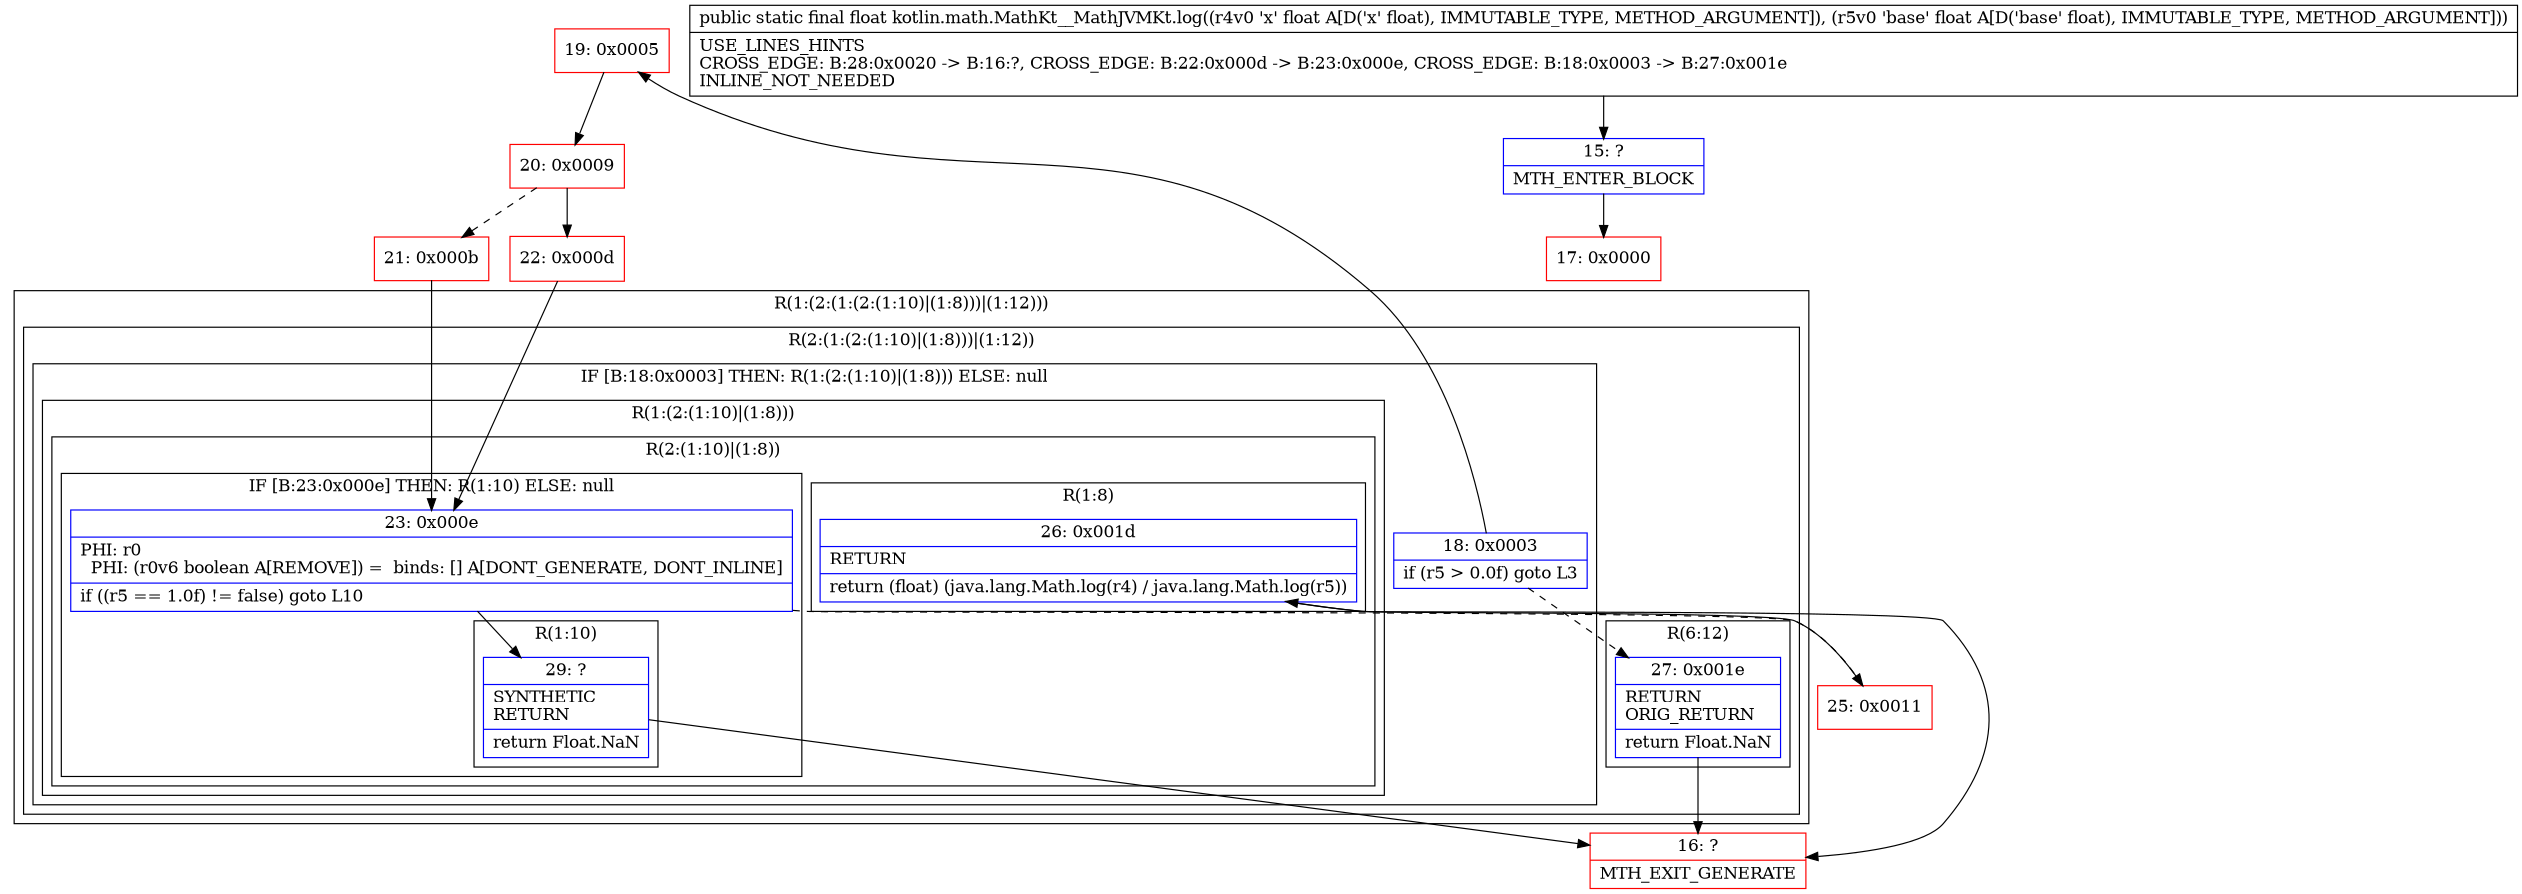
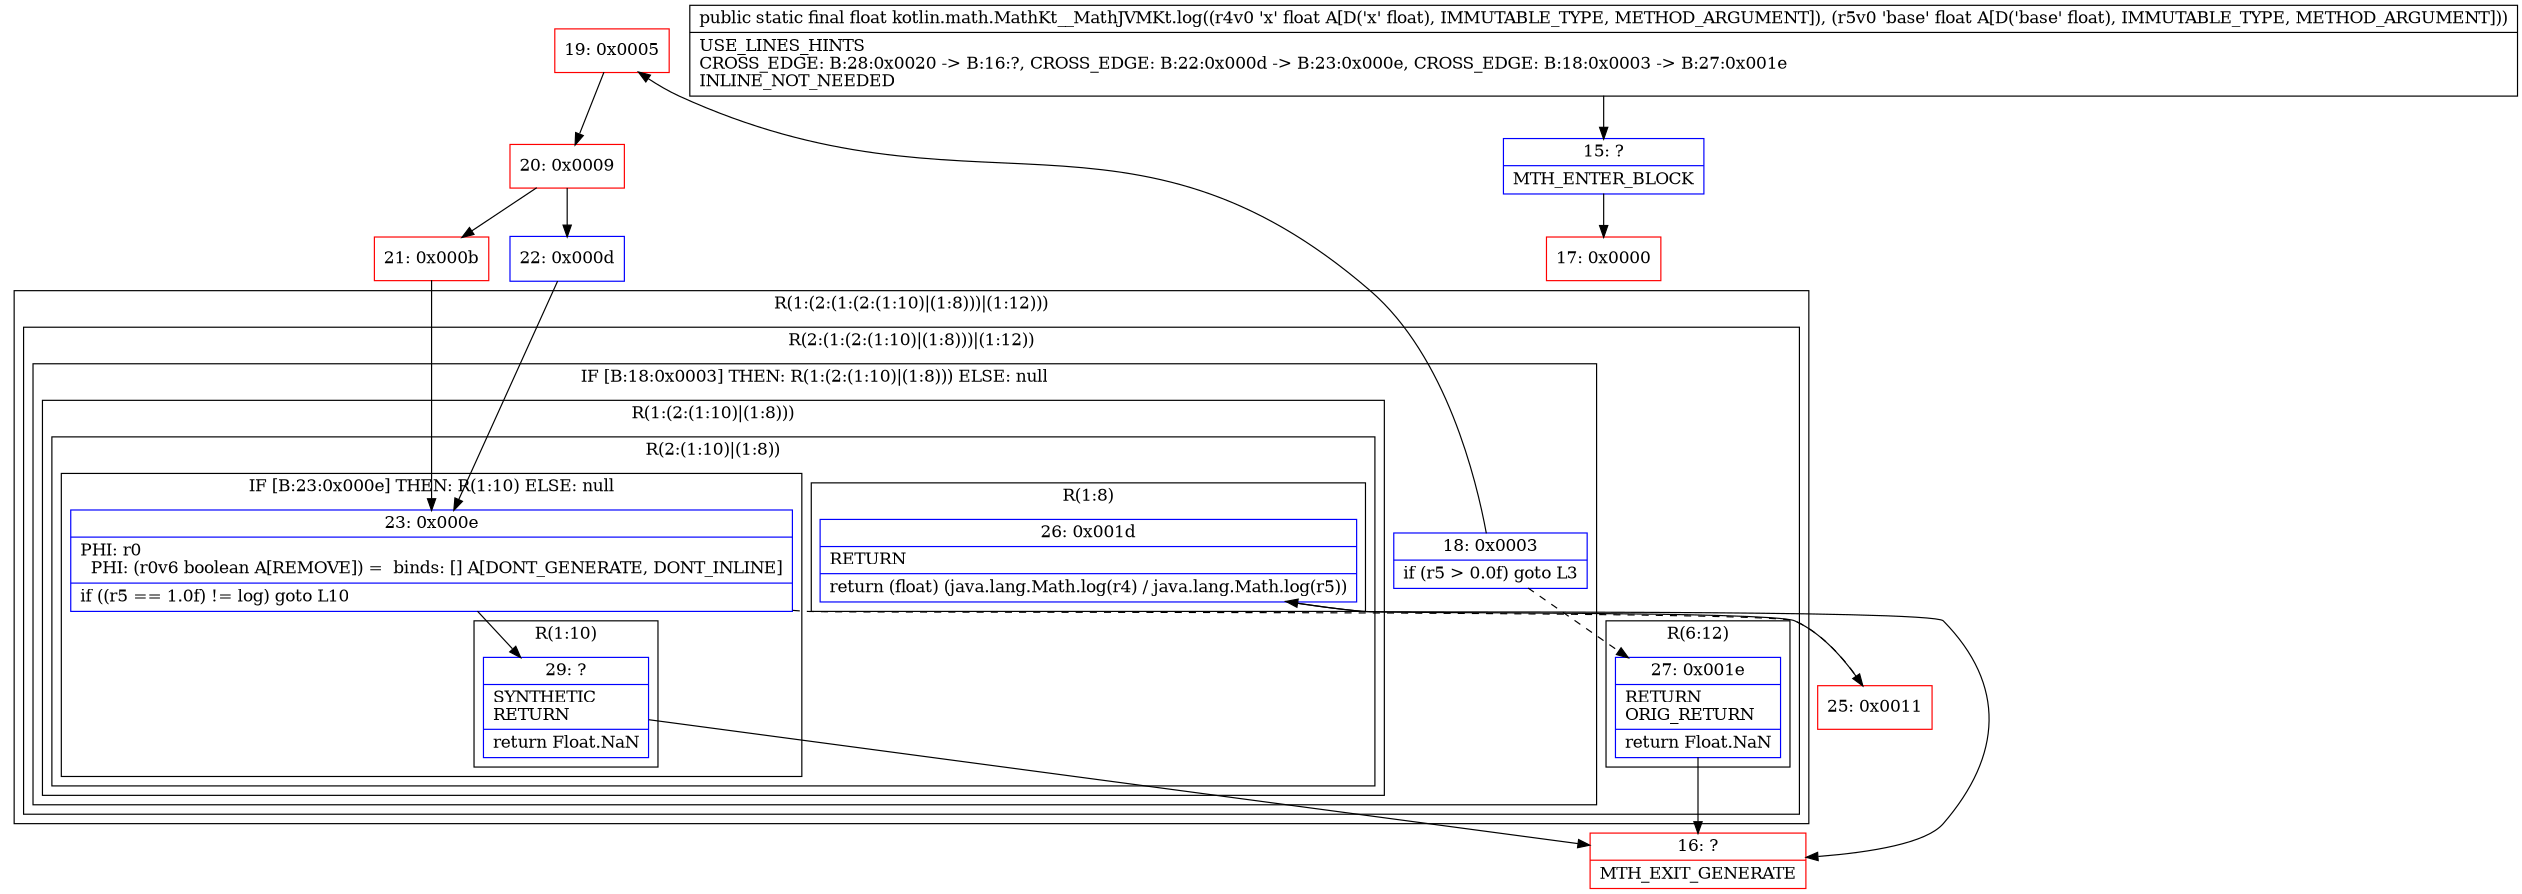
(504, 209) -> (504, 209)
(567, 259) -> (567, 259)
(222, 597) -> (215, 597)
